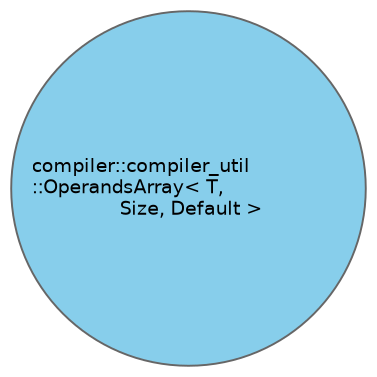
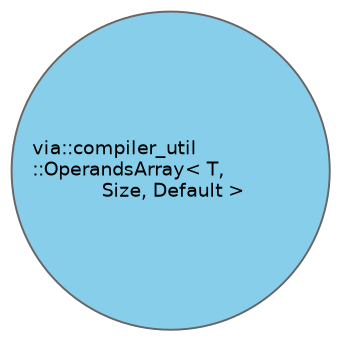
(188, 188) -> (171, 171)
